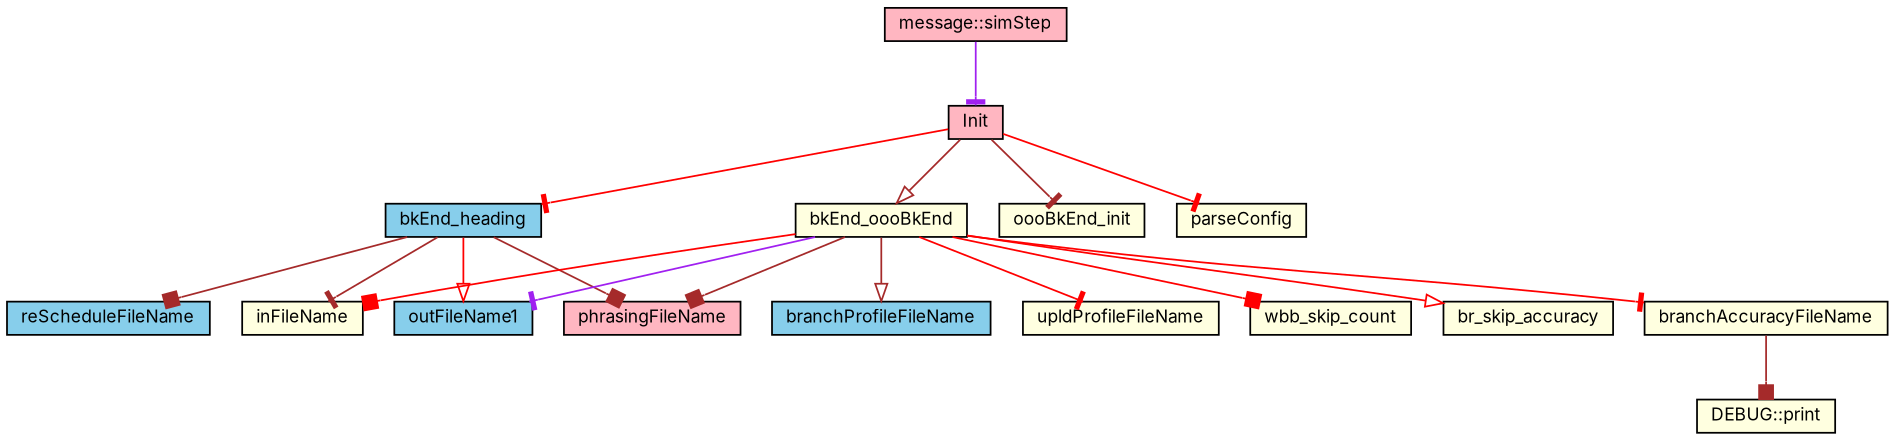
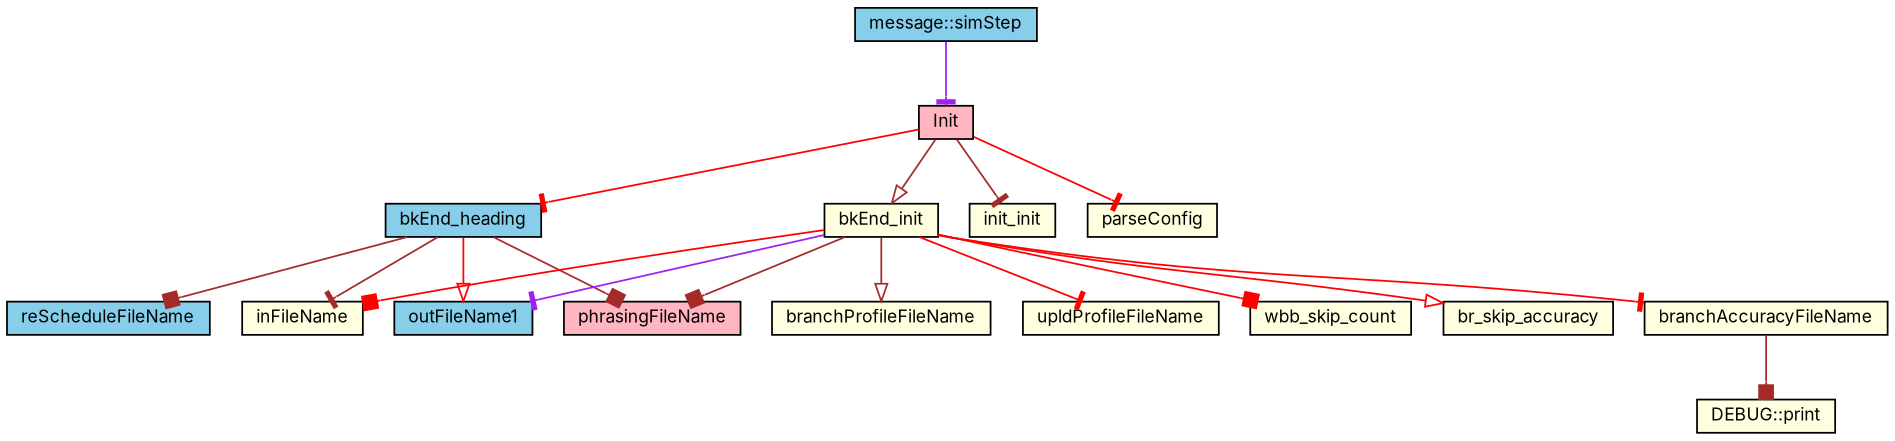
(976, 24) -> (946, 24)
(881, 220) -> (881, 220)
(1072, 220) -> (1012, 220)
(881, 318) -> (881, 318)
